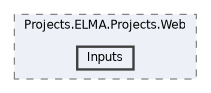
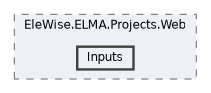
(105, 26) -> (105, 26)
